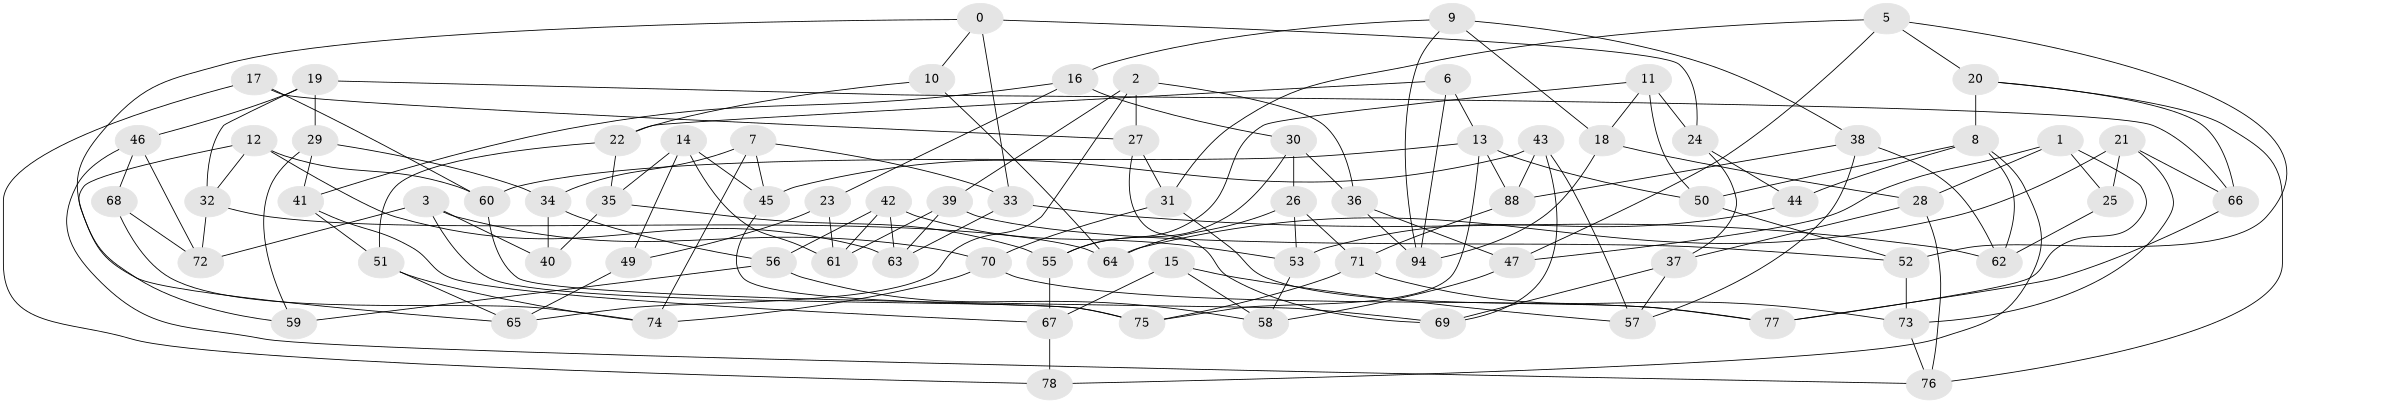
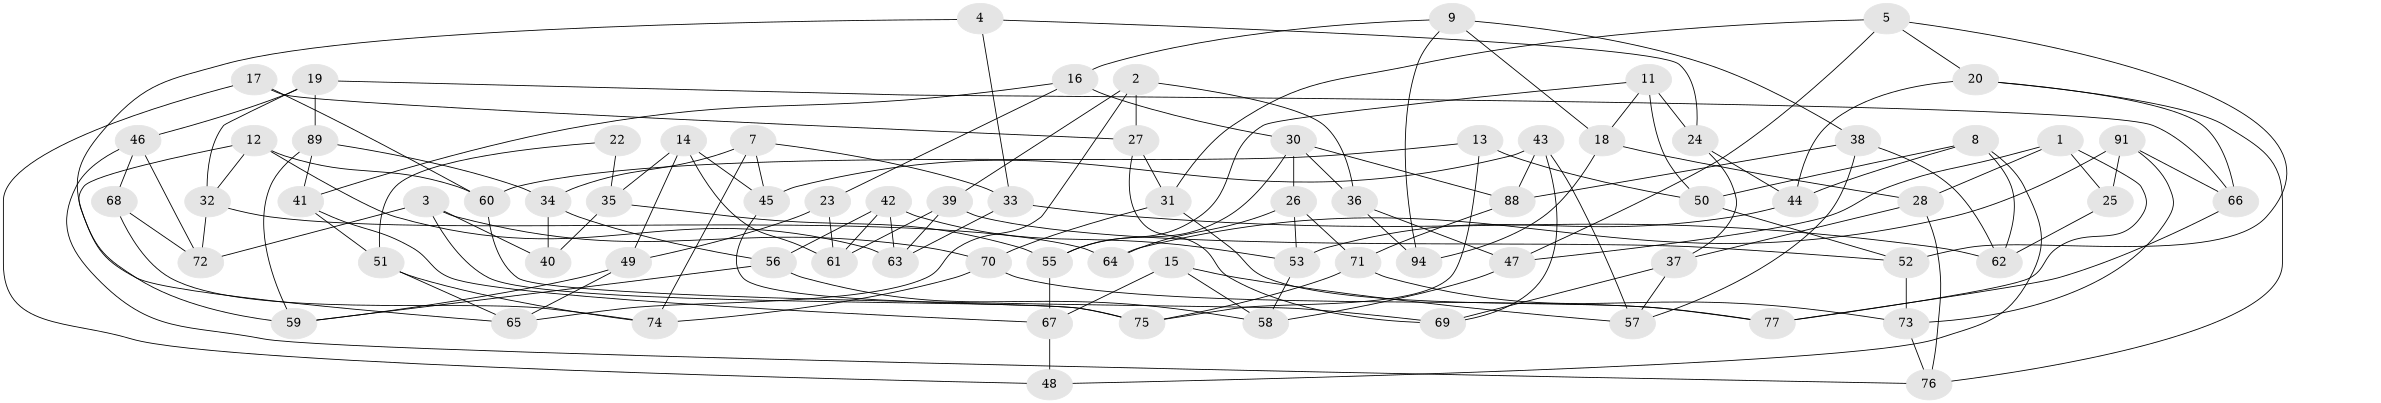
(980, 19) -> (980, 19)
(932, 80) -> none
(1448, 80) -> none
(1976, 106) -> (1864, 103)
(315, 141) -> (315, 141)
(2122, 141) -> (2122, 141)
(1496, 171) -> (1399, 170)
none -> (463, 300)
(1050, 385) -> (1050, 385)
